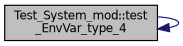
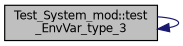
(81, 23) -> (81, 23)
